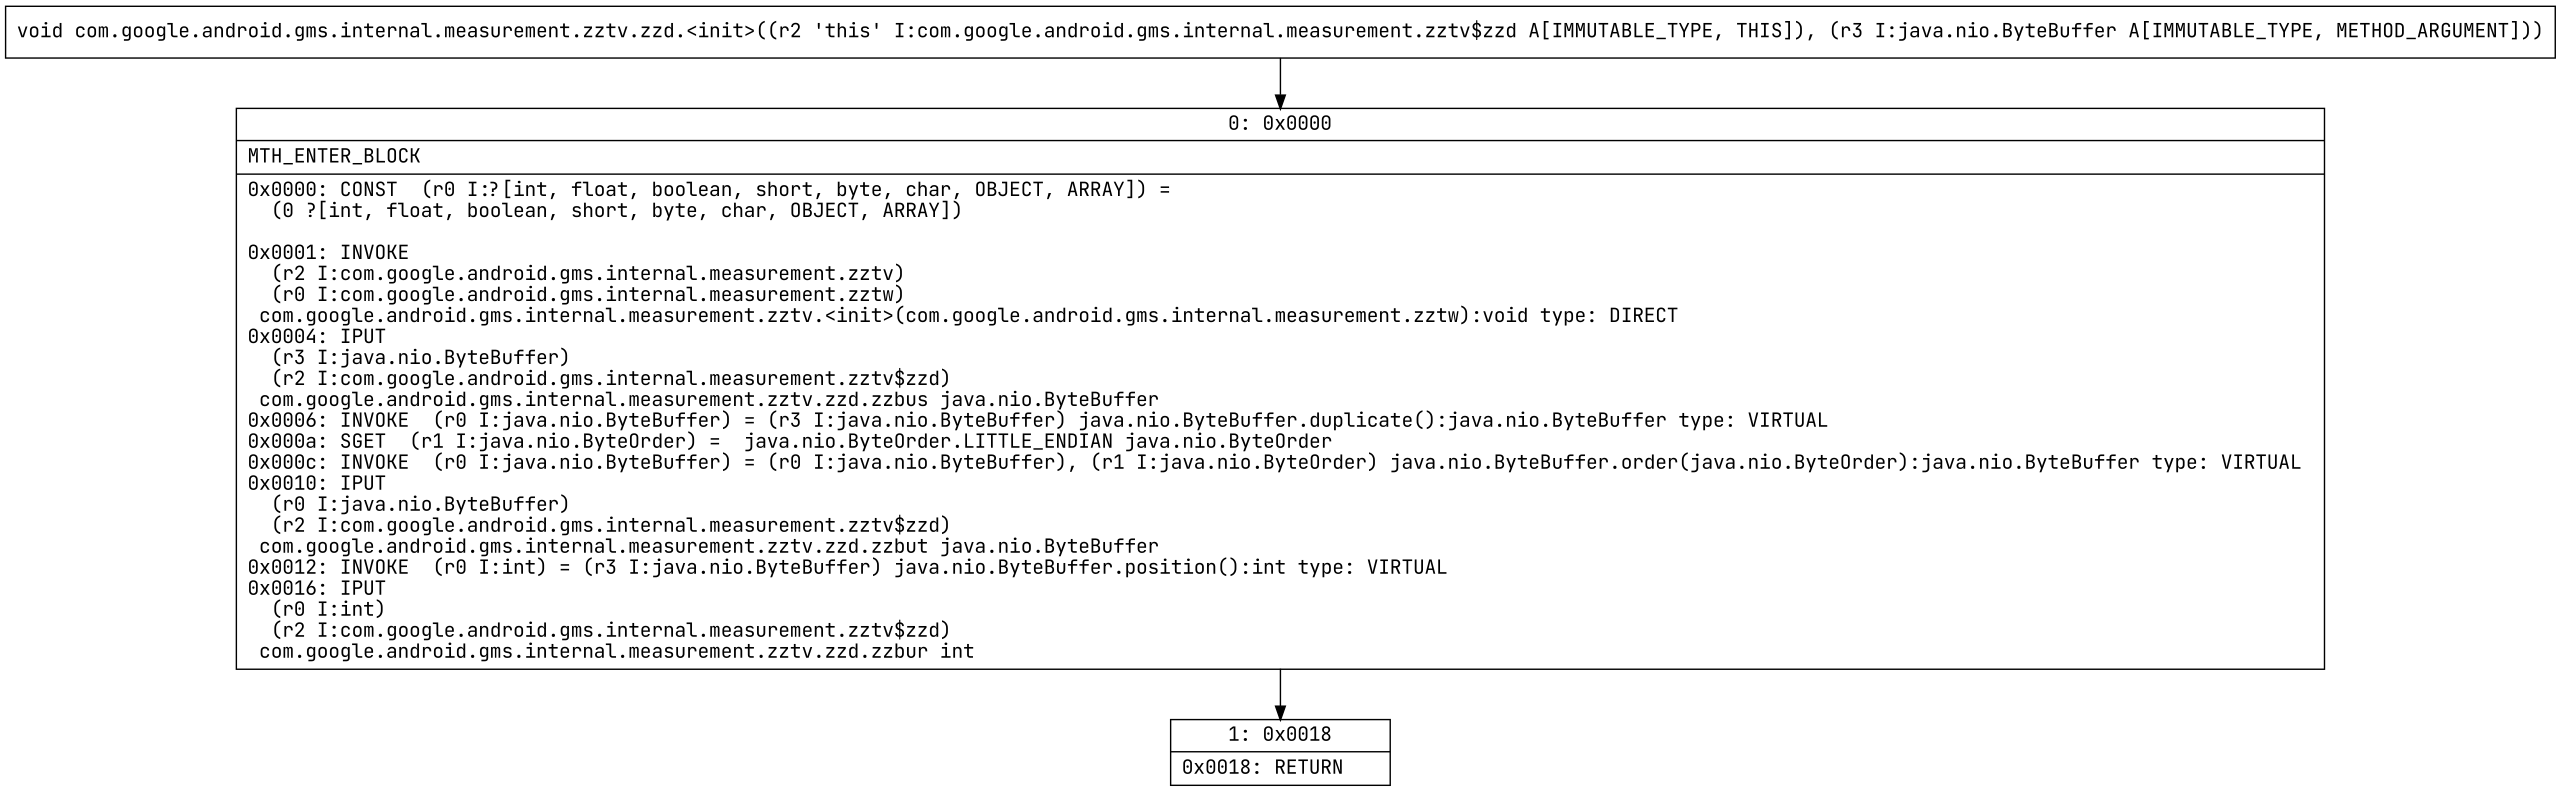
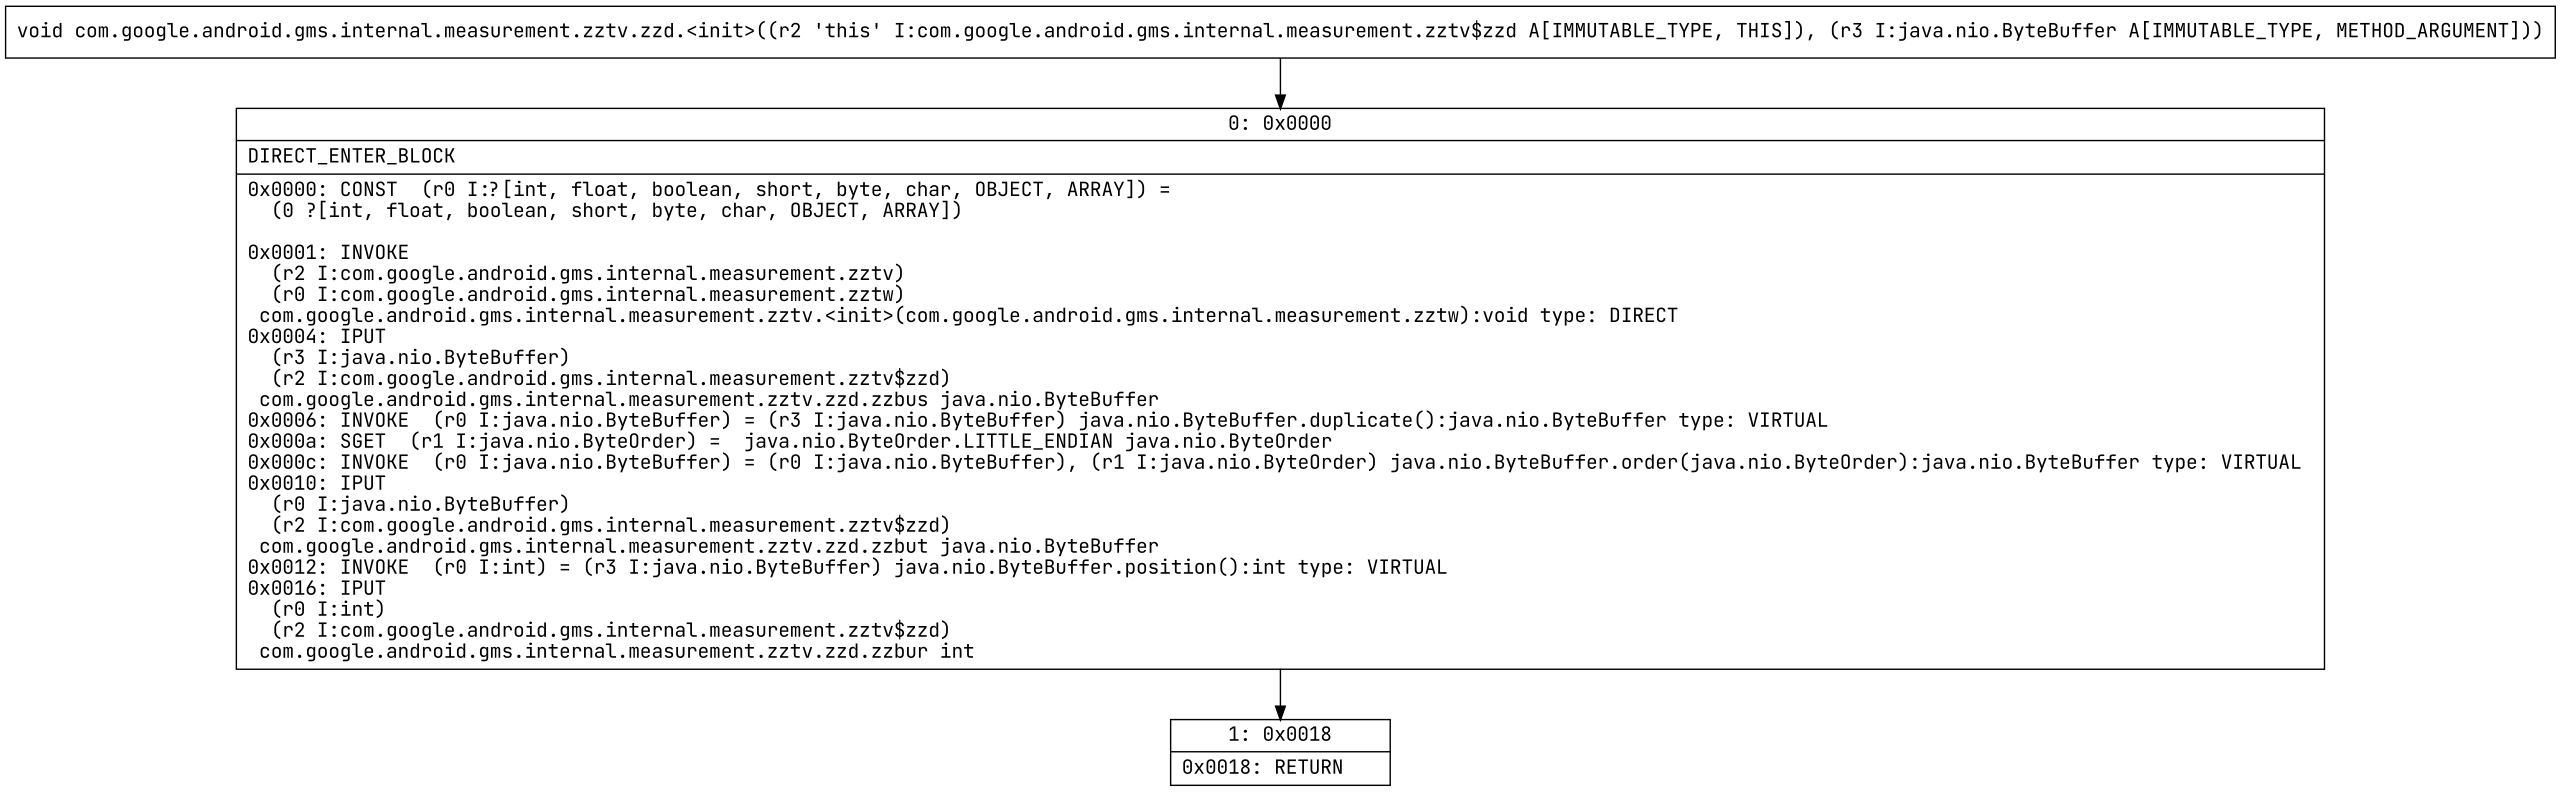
(334, 157) -> (352, 157)
